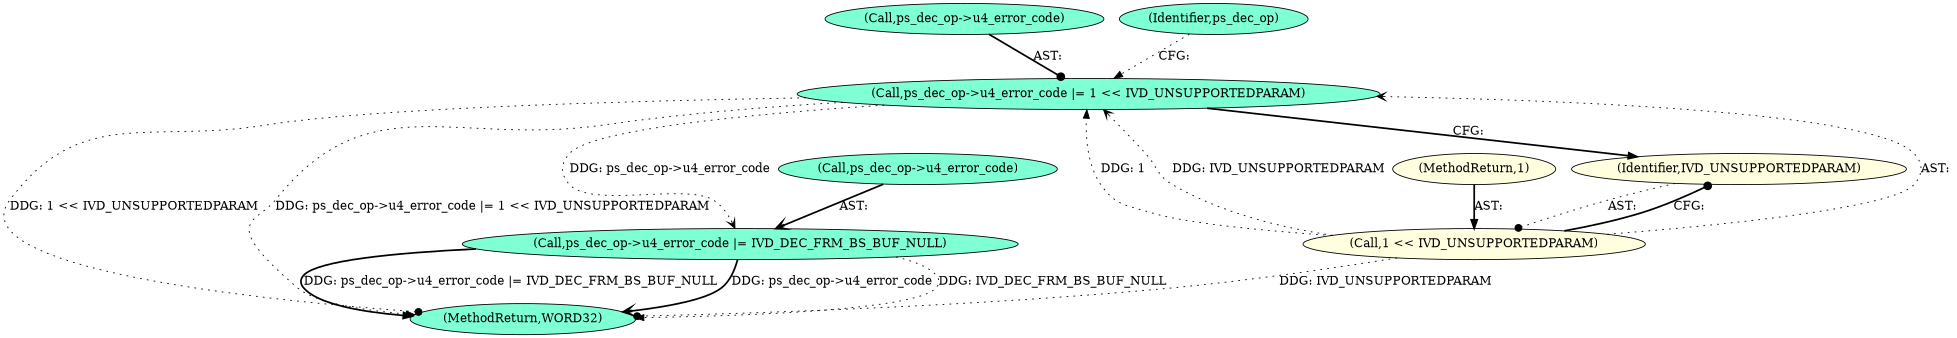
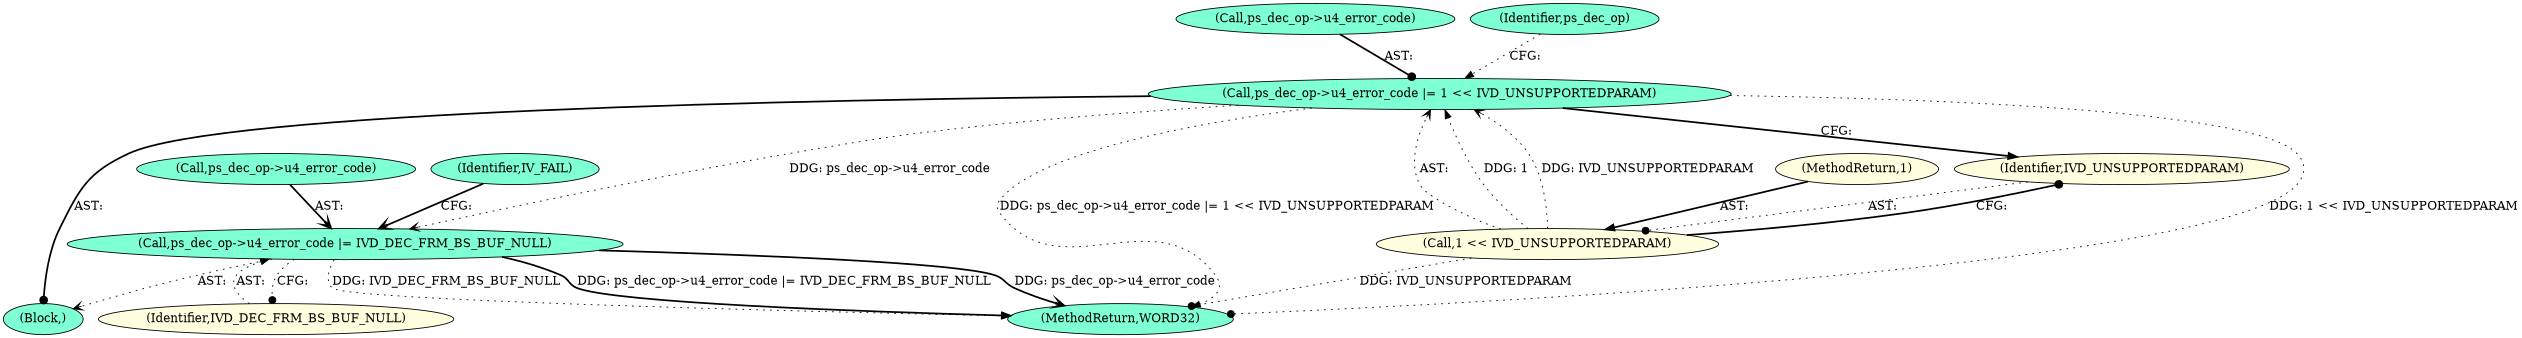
none -> (515, 169)
none -> (43, 319)
none -> (276, 319)
